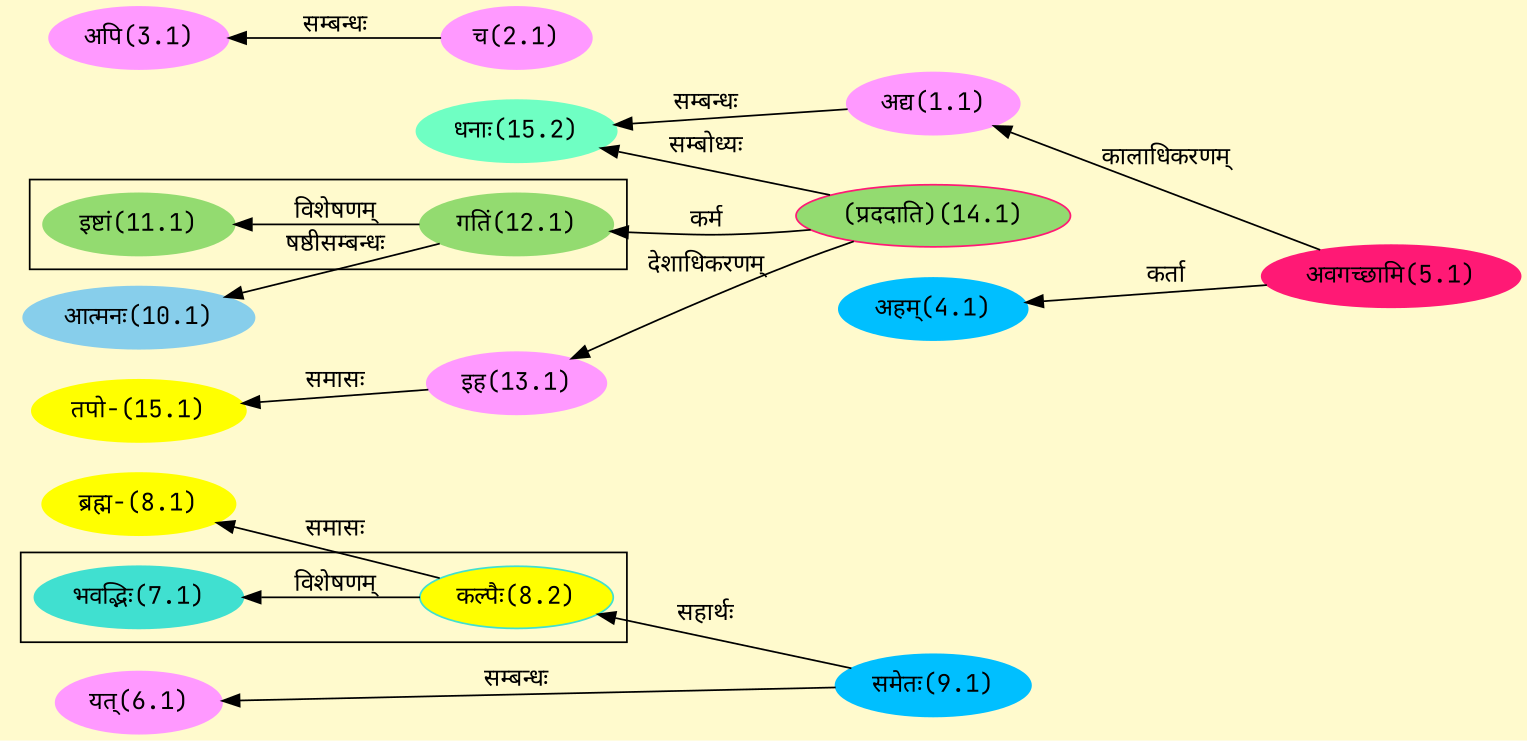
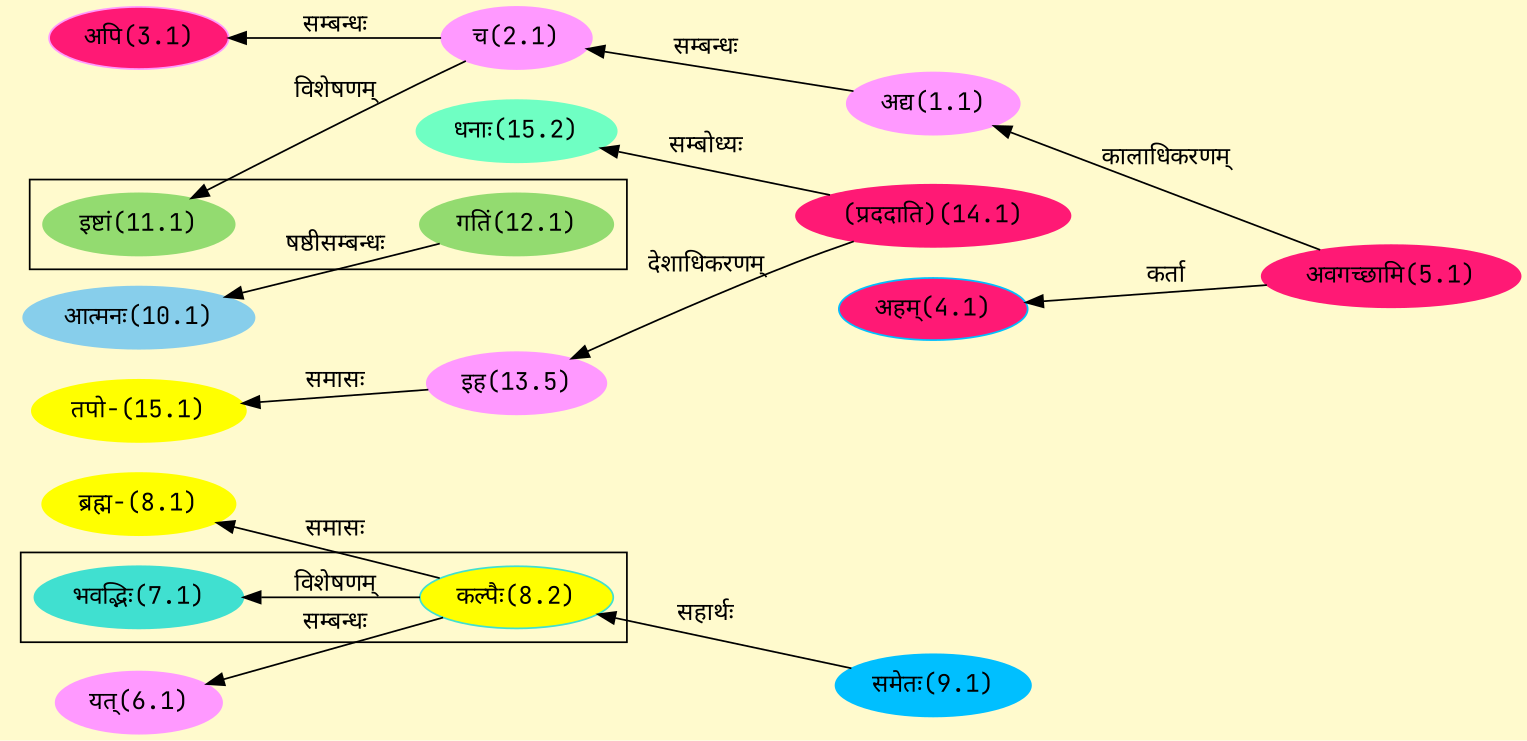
(139, 38) -> (139, 38)
(740, 116) -> (729, 71)
(933, 216) -> (933, 216)
(336, 224) -> (336, 125)
(719, 235) -> none
(933, 309) -> (933, 309)
(517, 383) -> (517, 383)
(538, 694) -> (317, 653)
